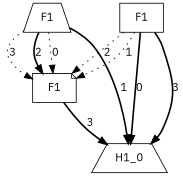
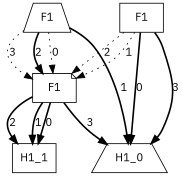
none -> (34, 158)
